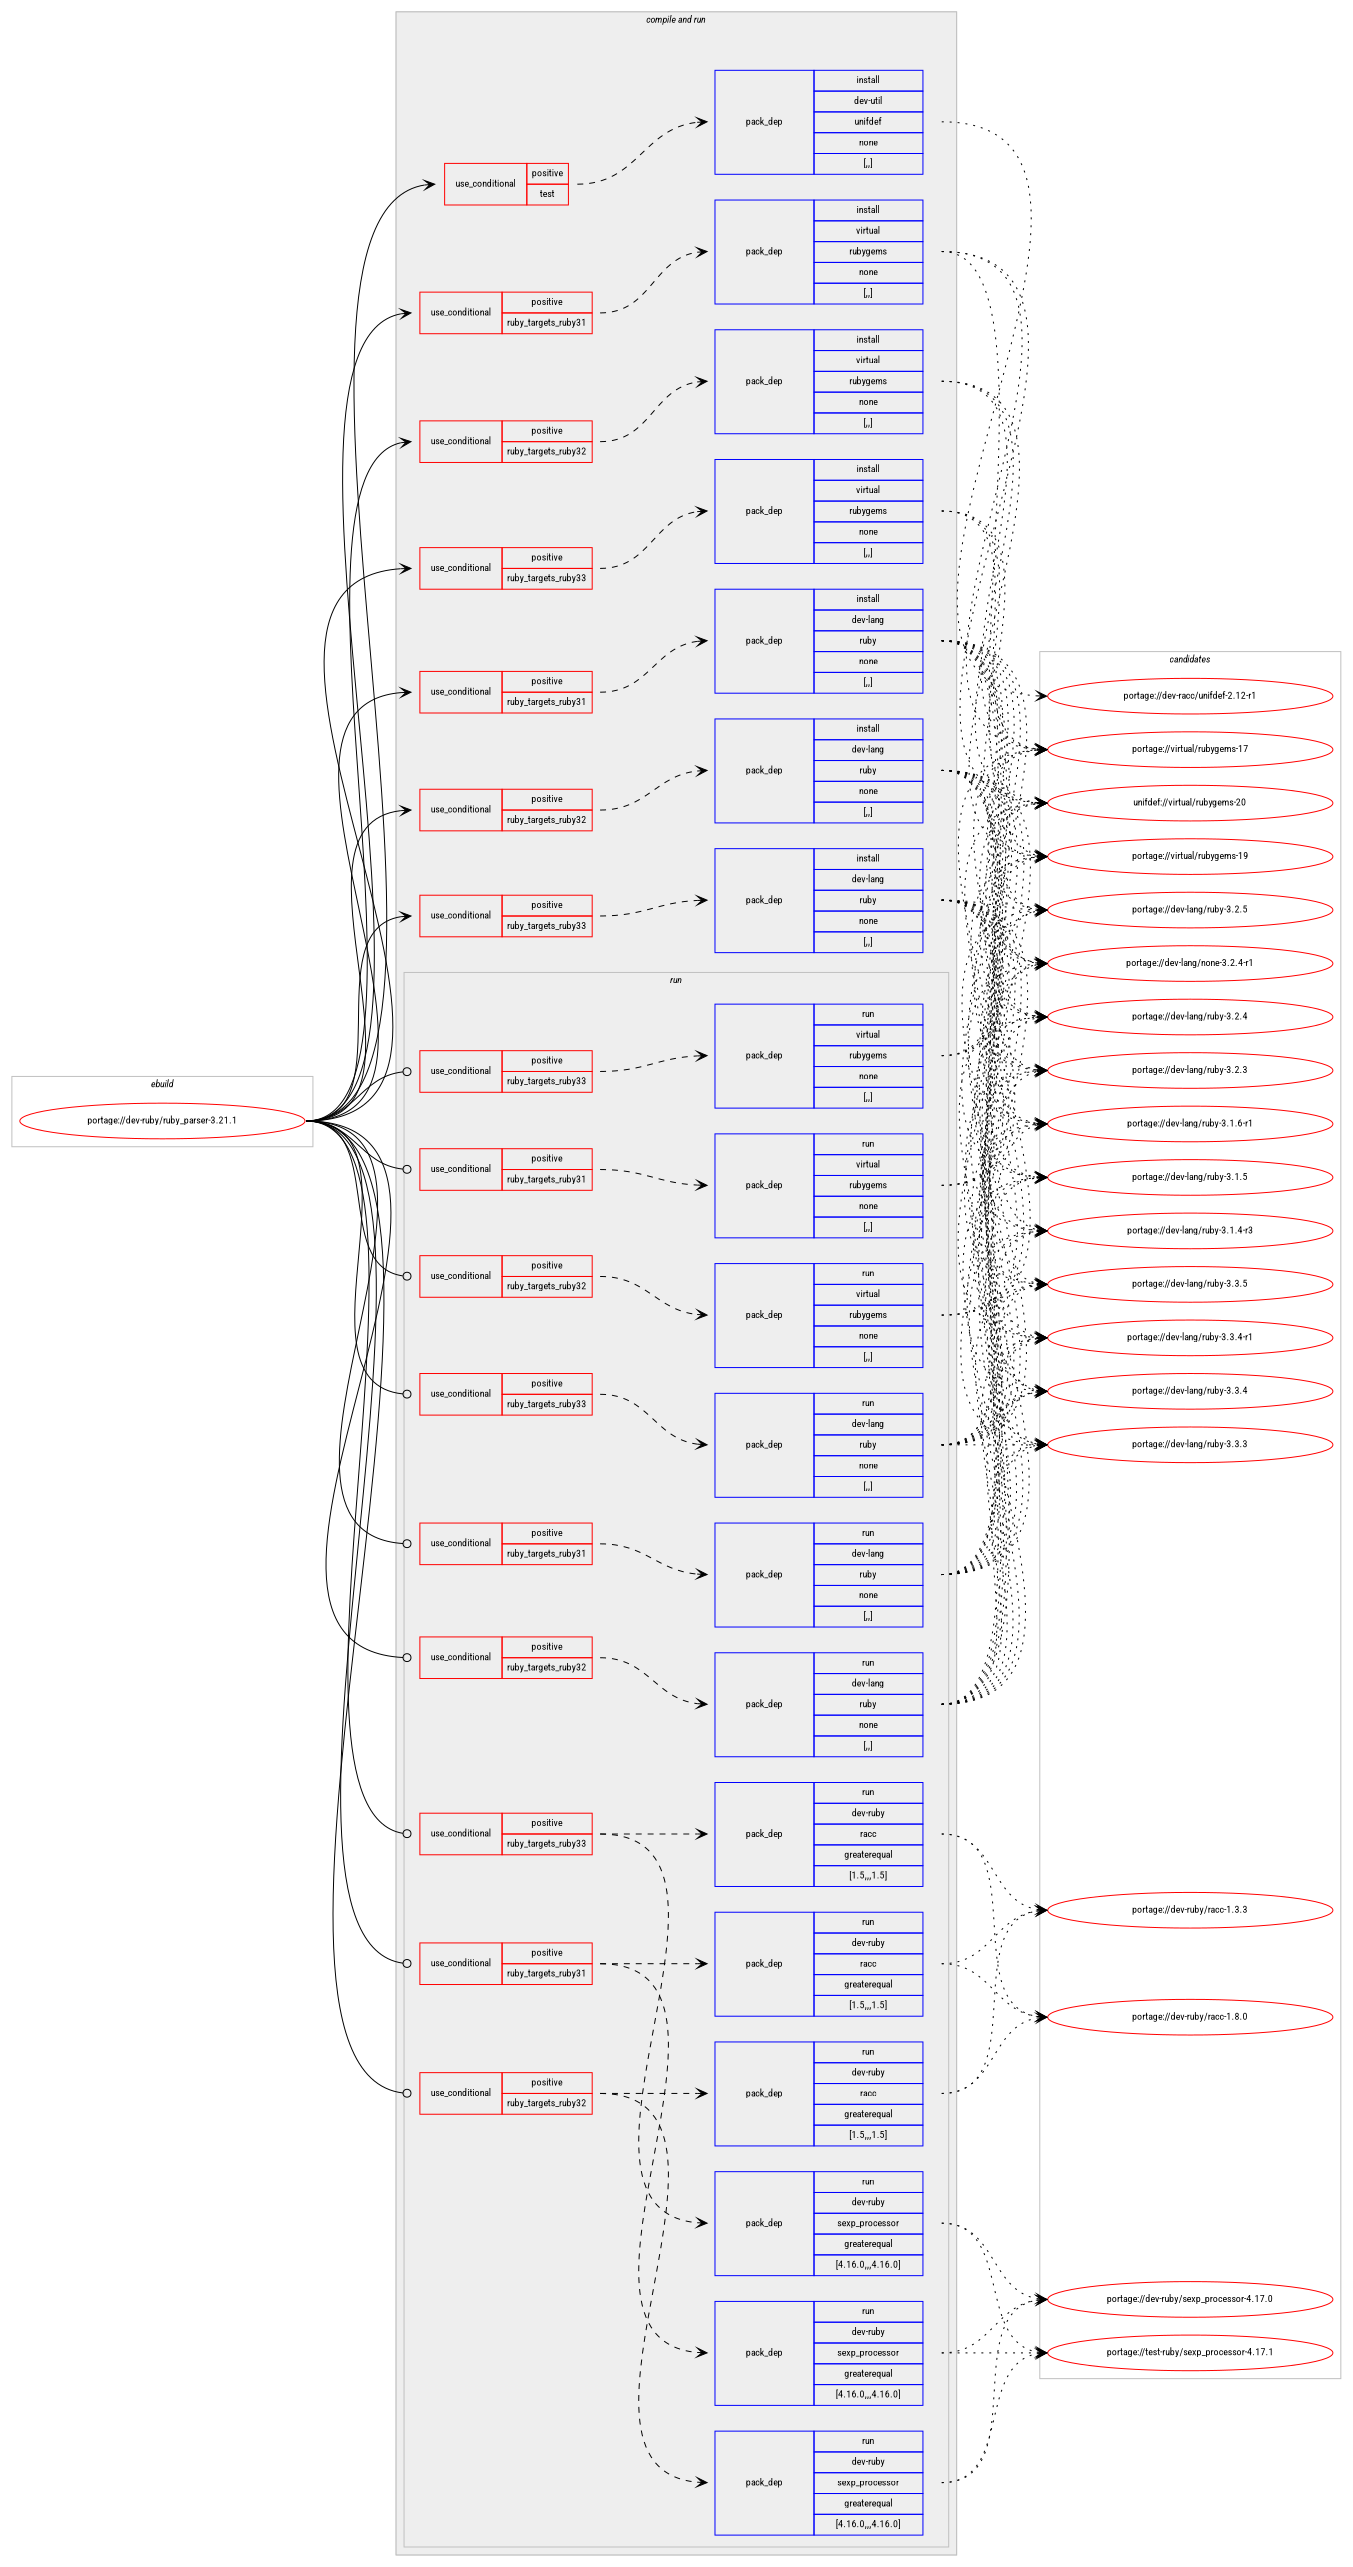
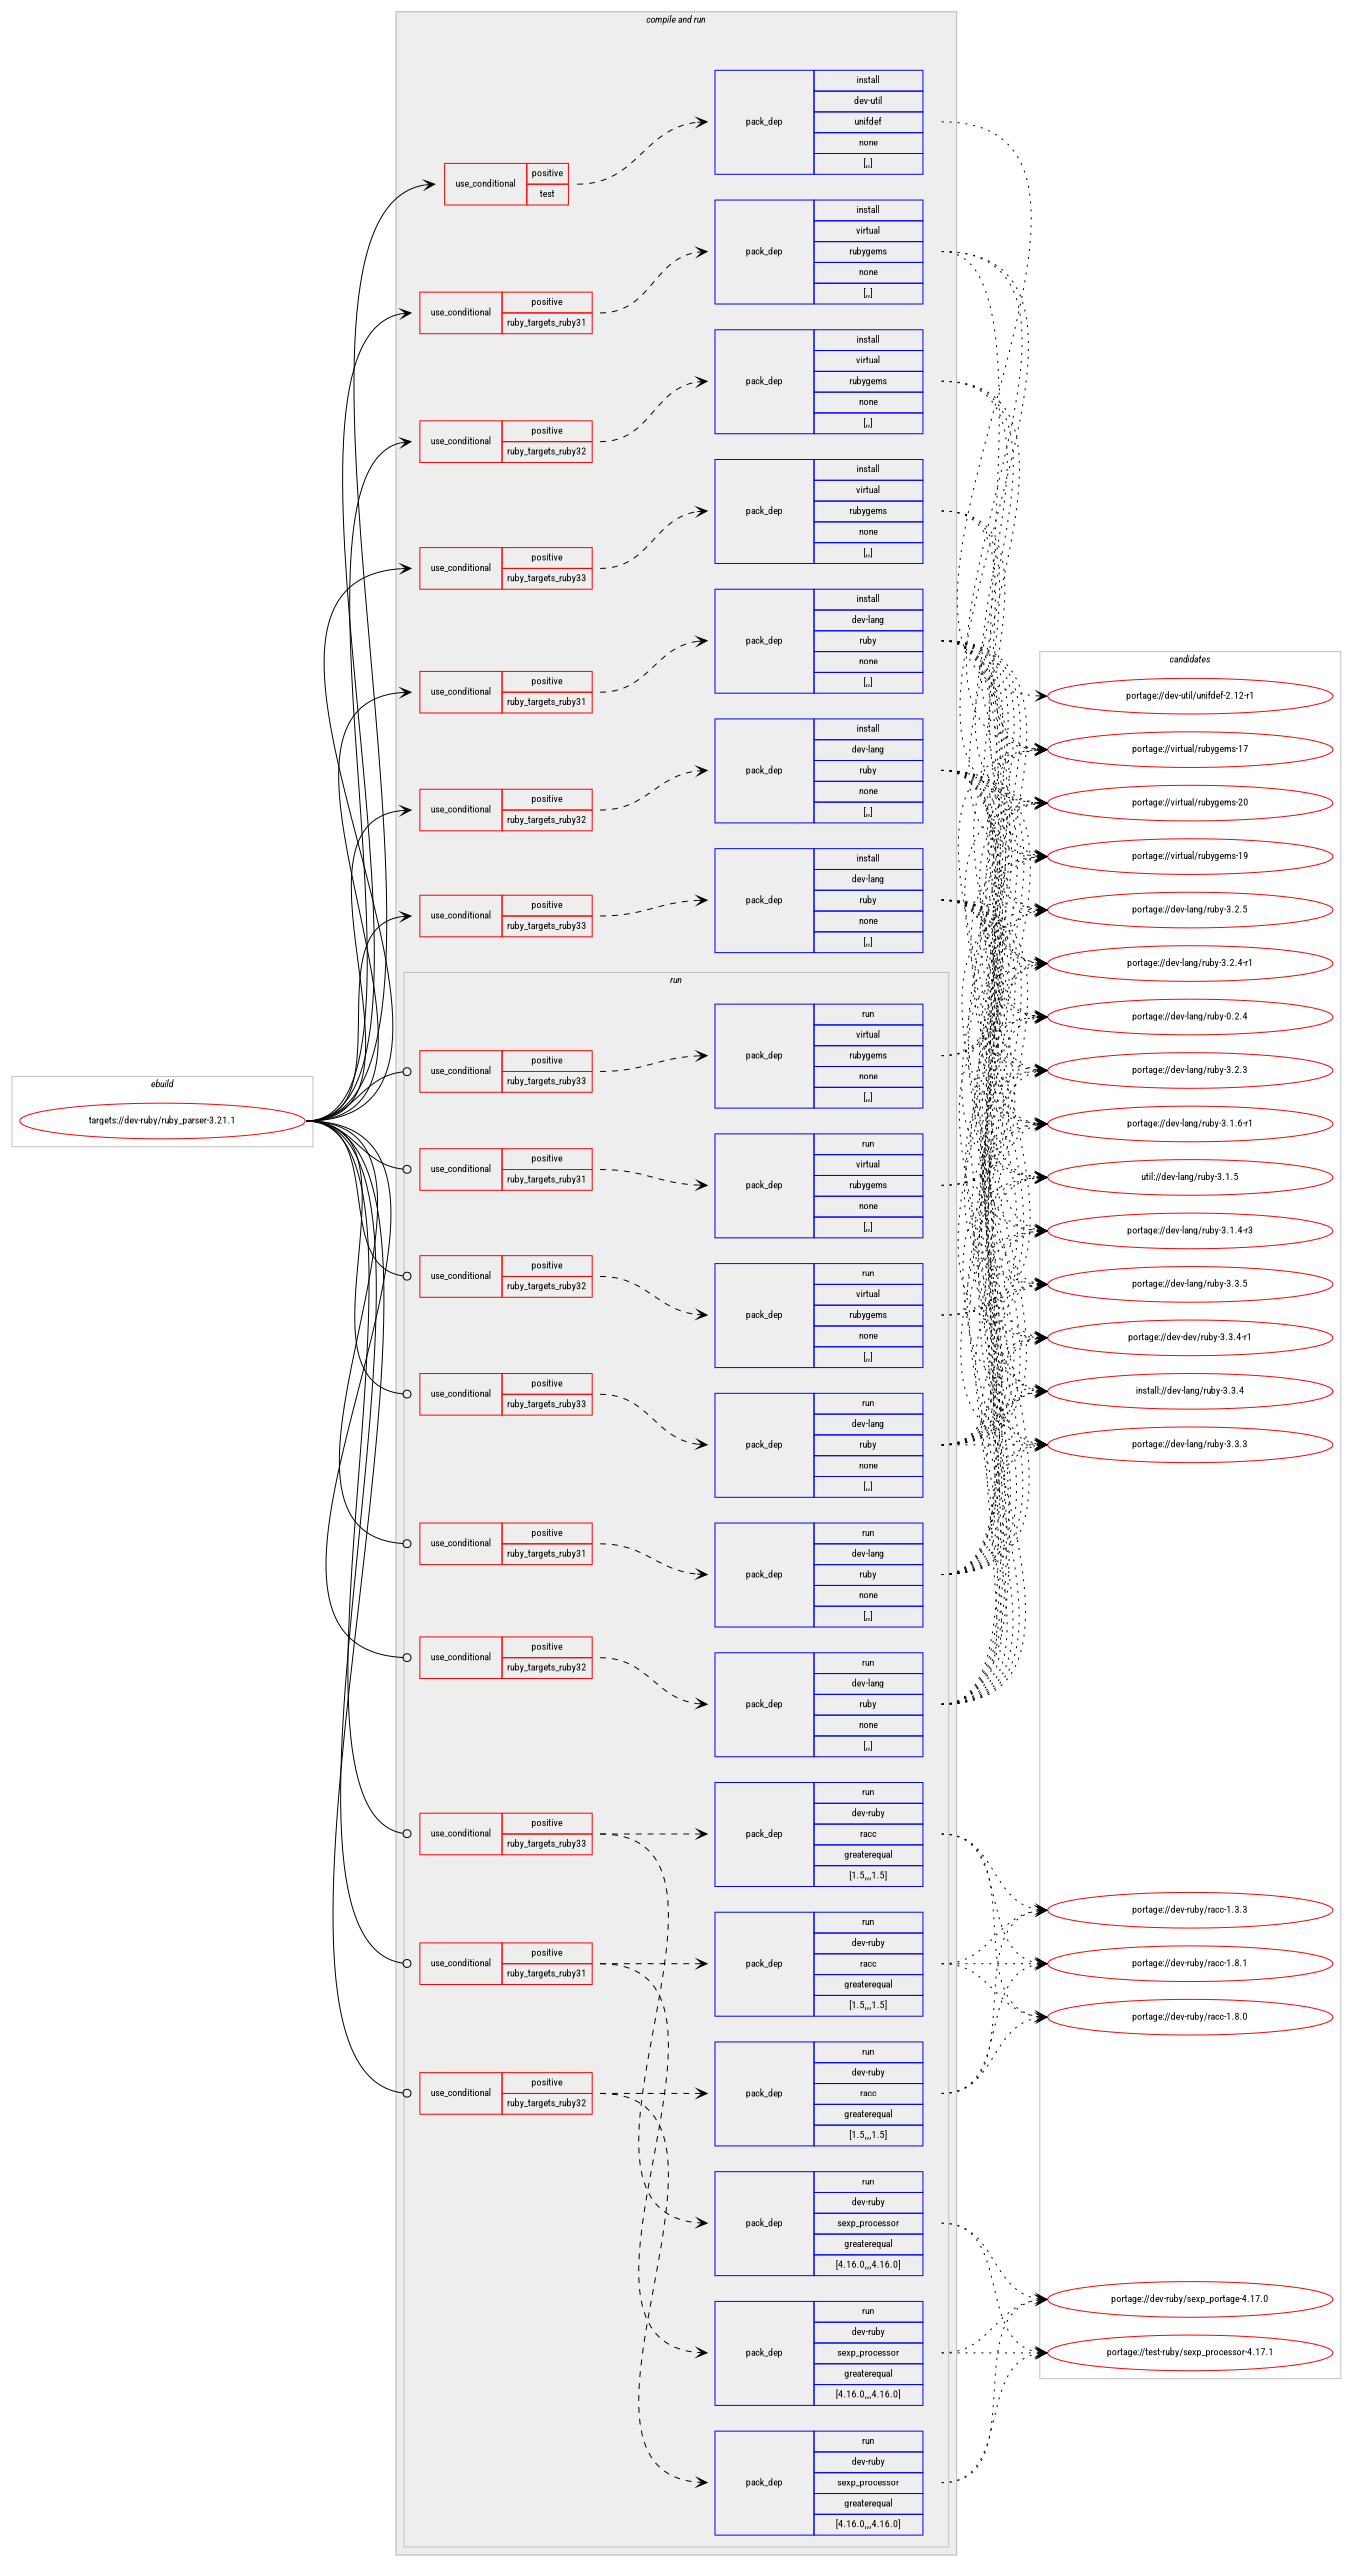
(1190, 696) -> (1190, 696)
(1190, 803) -> (1190, 803)
(1190, 964) -> (1190, 964)
(1190, 1017) -> (1190, 1017)
(162, 1121) -> (162, 1121)
(1190, 1177) -> (1190, 1177)
(1190, 1338) -> (1190, 1338)
(1190, 1391) -> (1190, 1391)
none -> (1190, 1964)
(1190, 2299) -> (1190, 2299)
